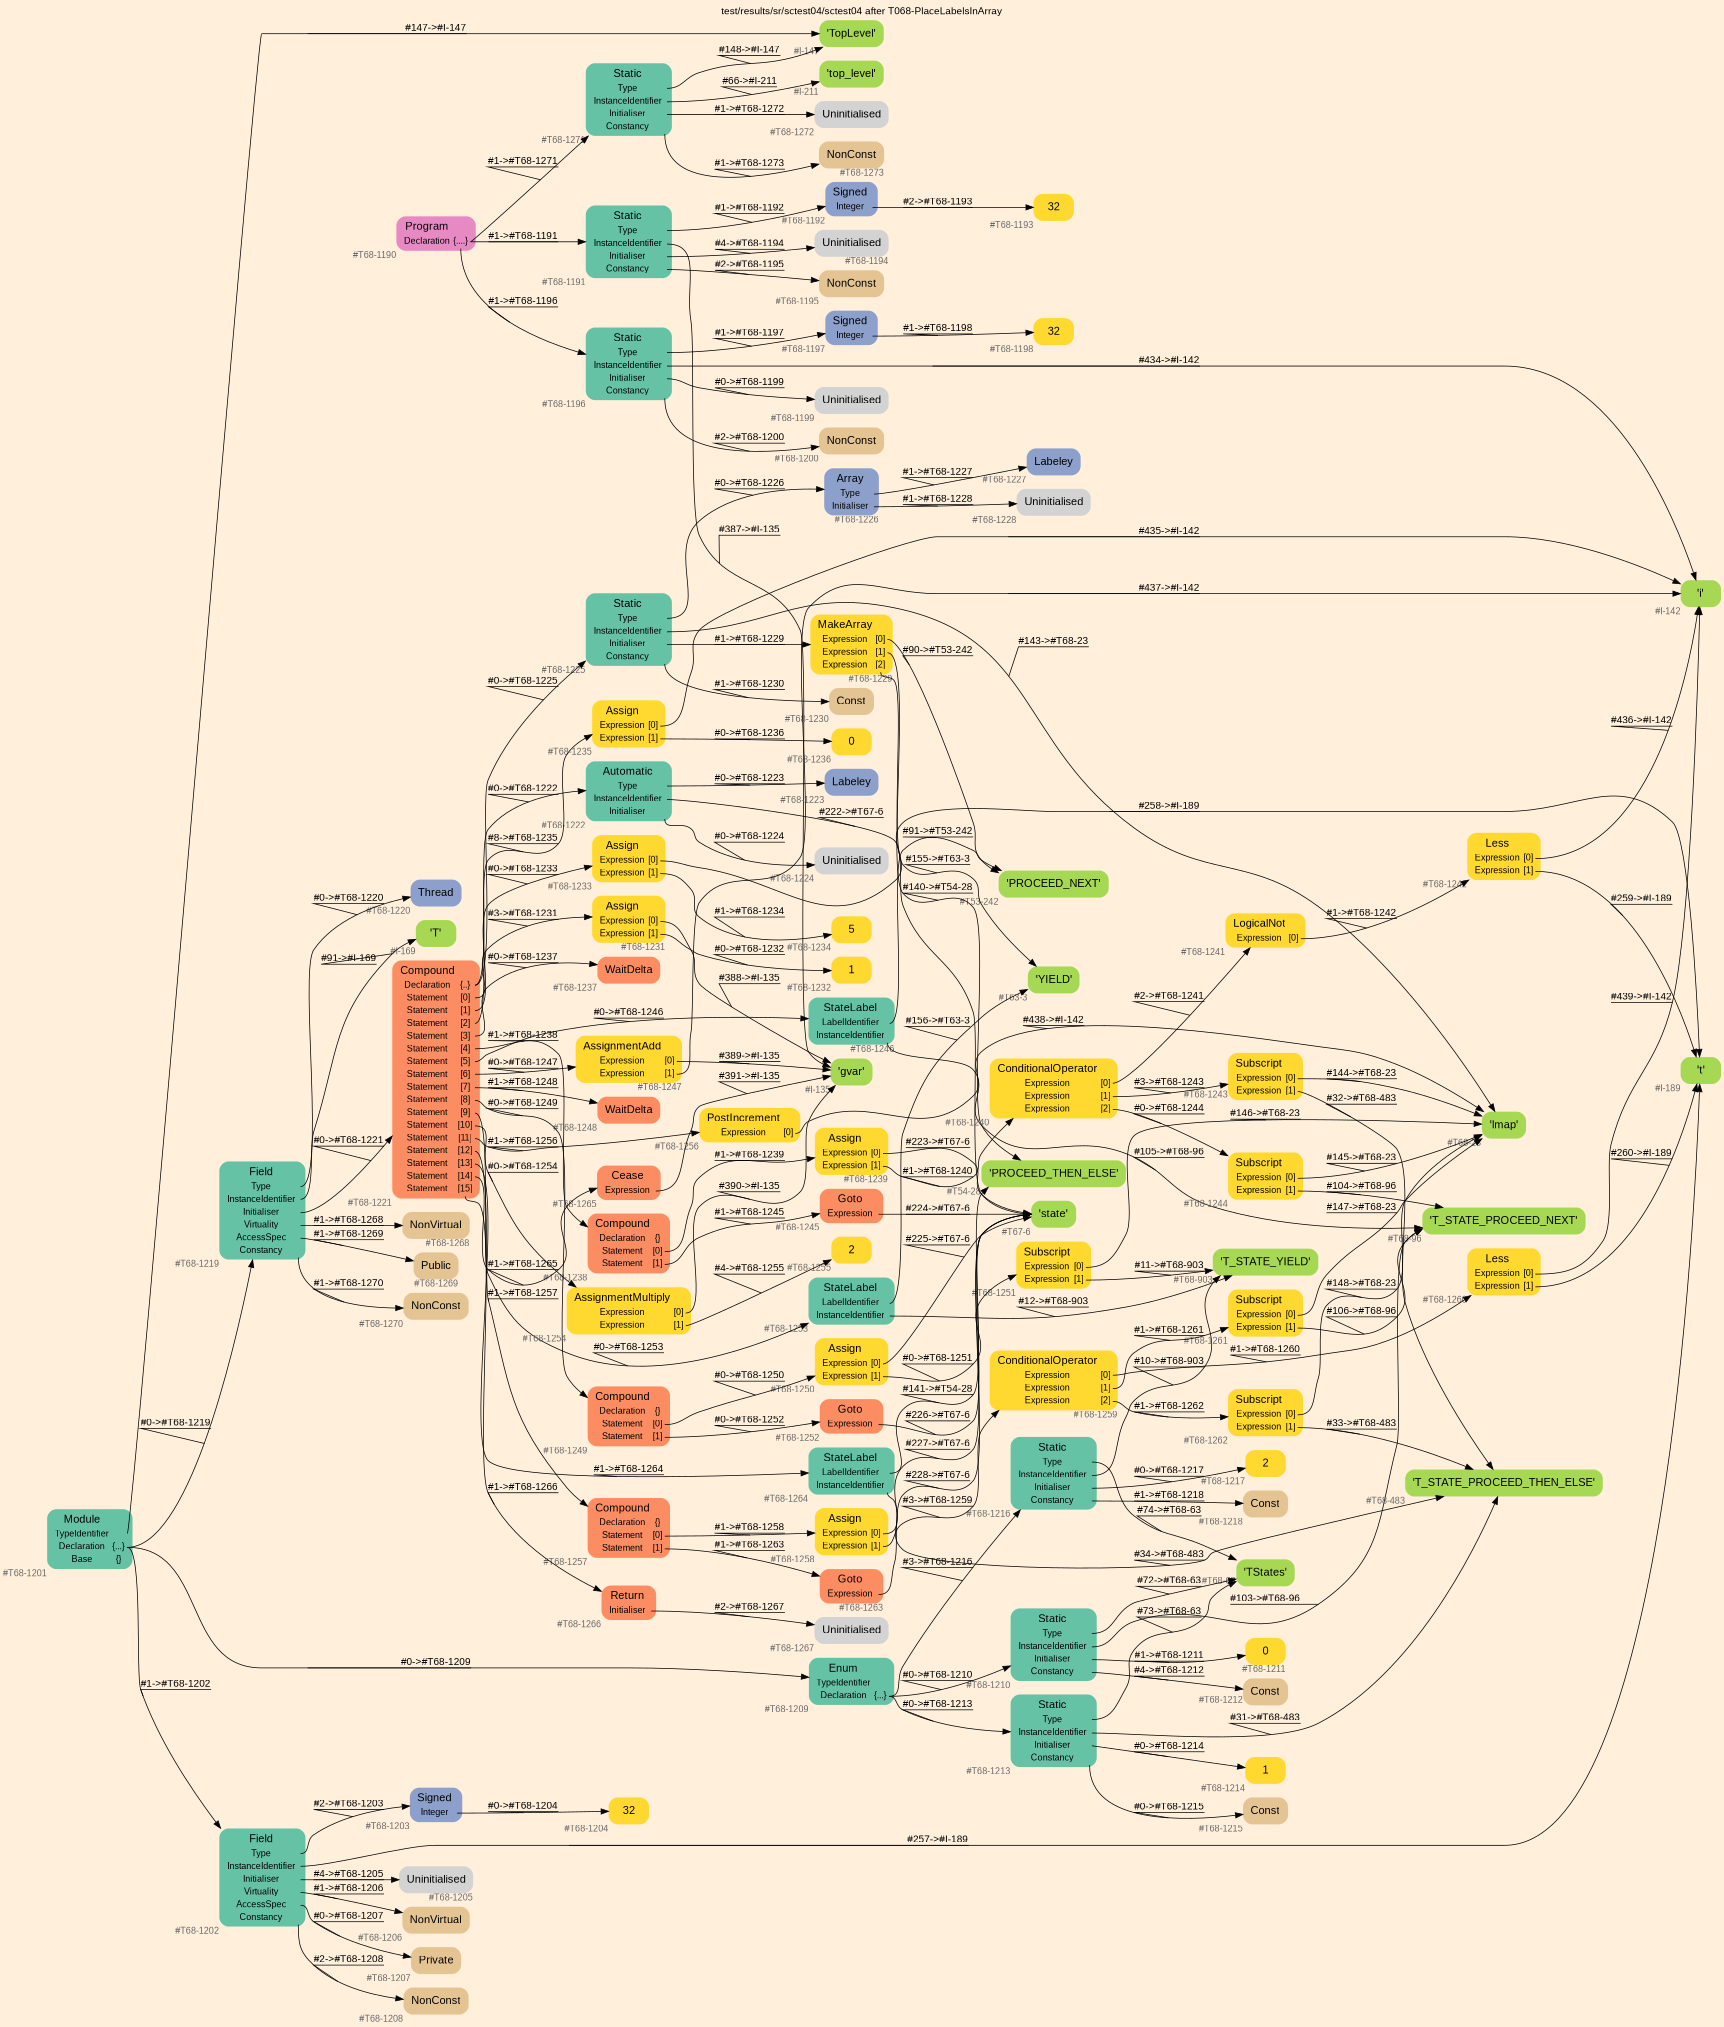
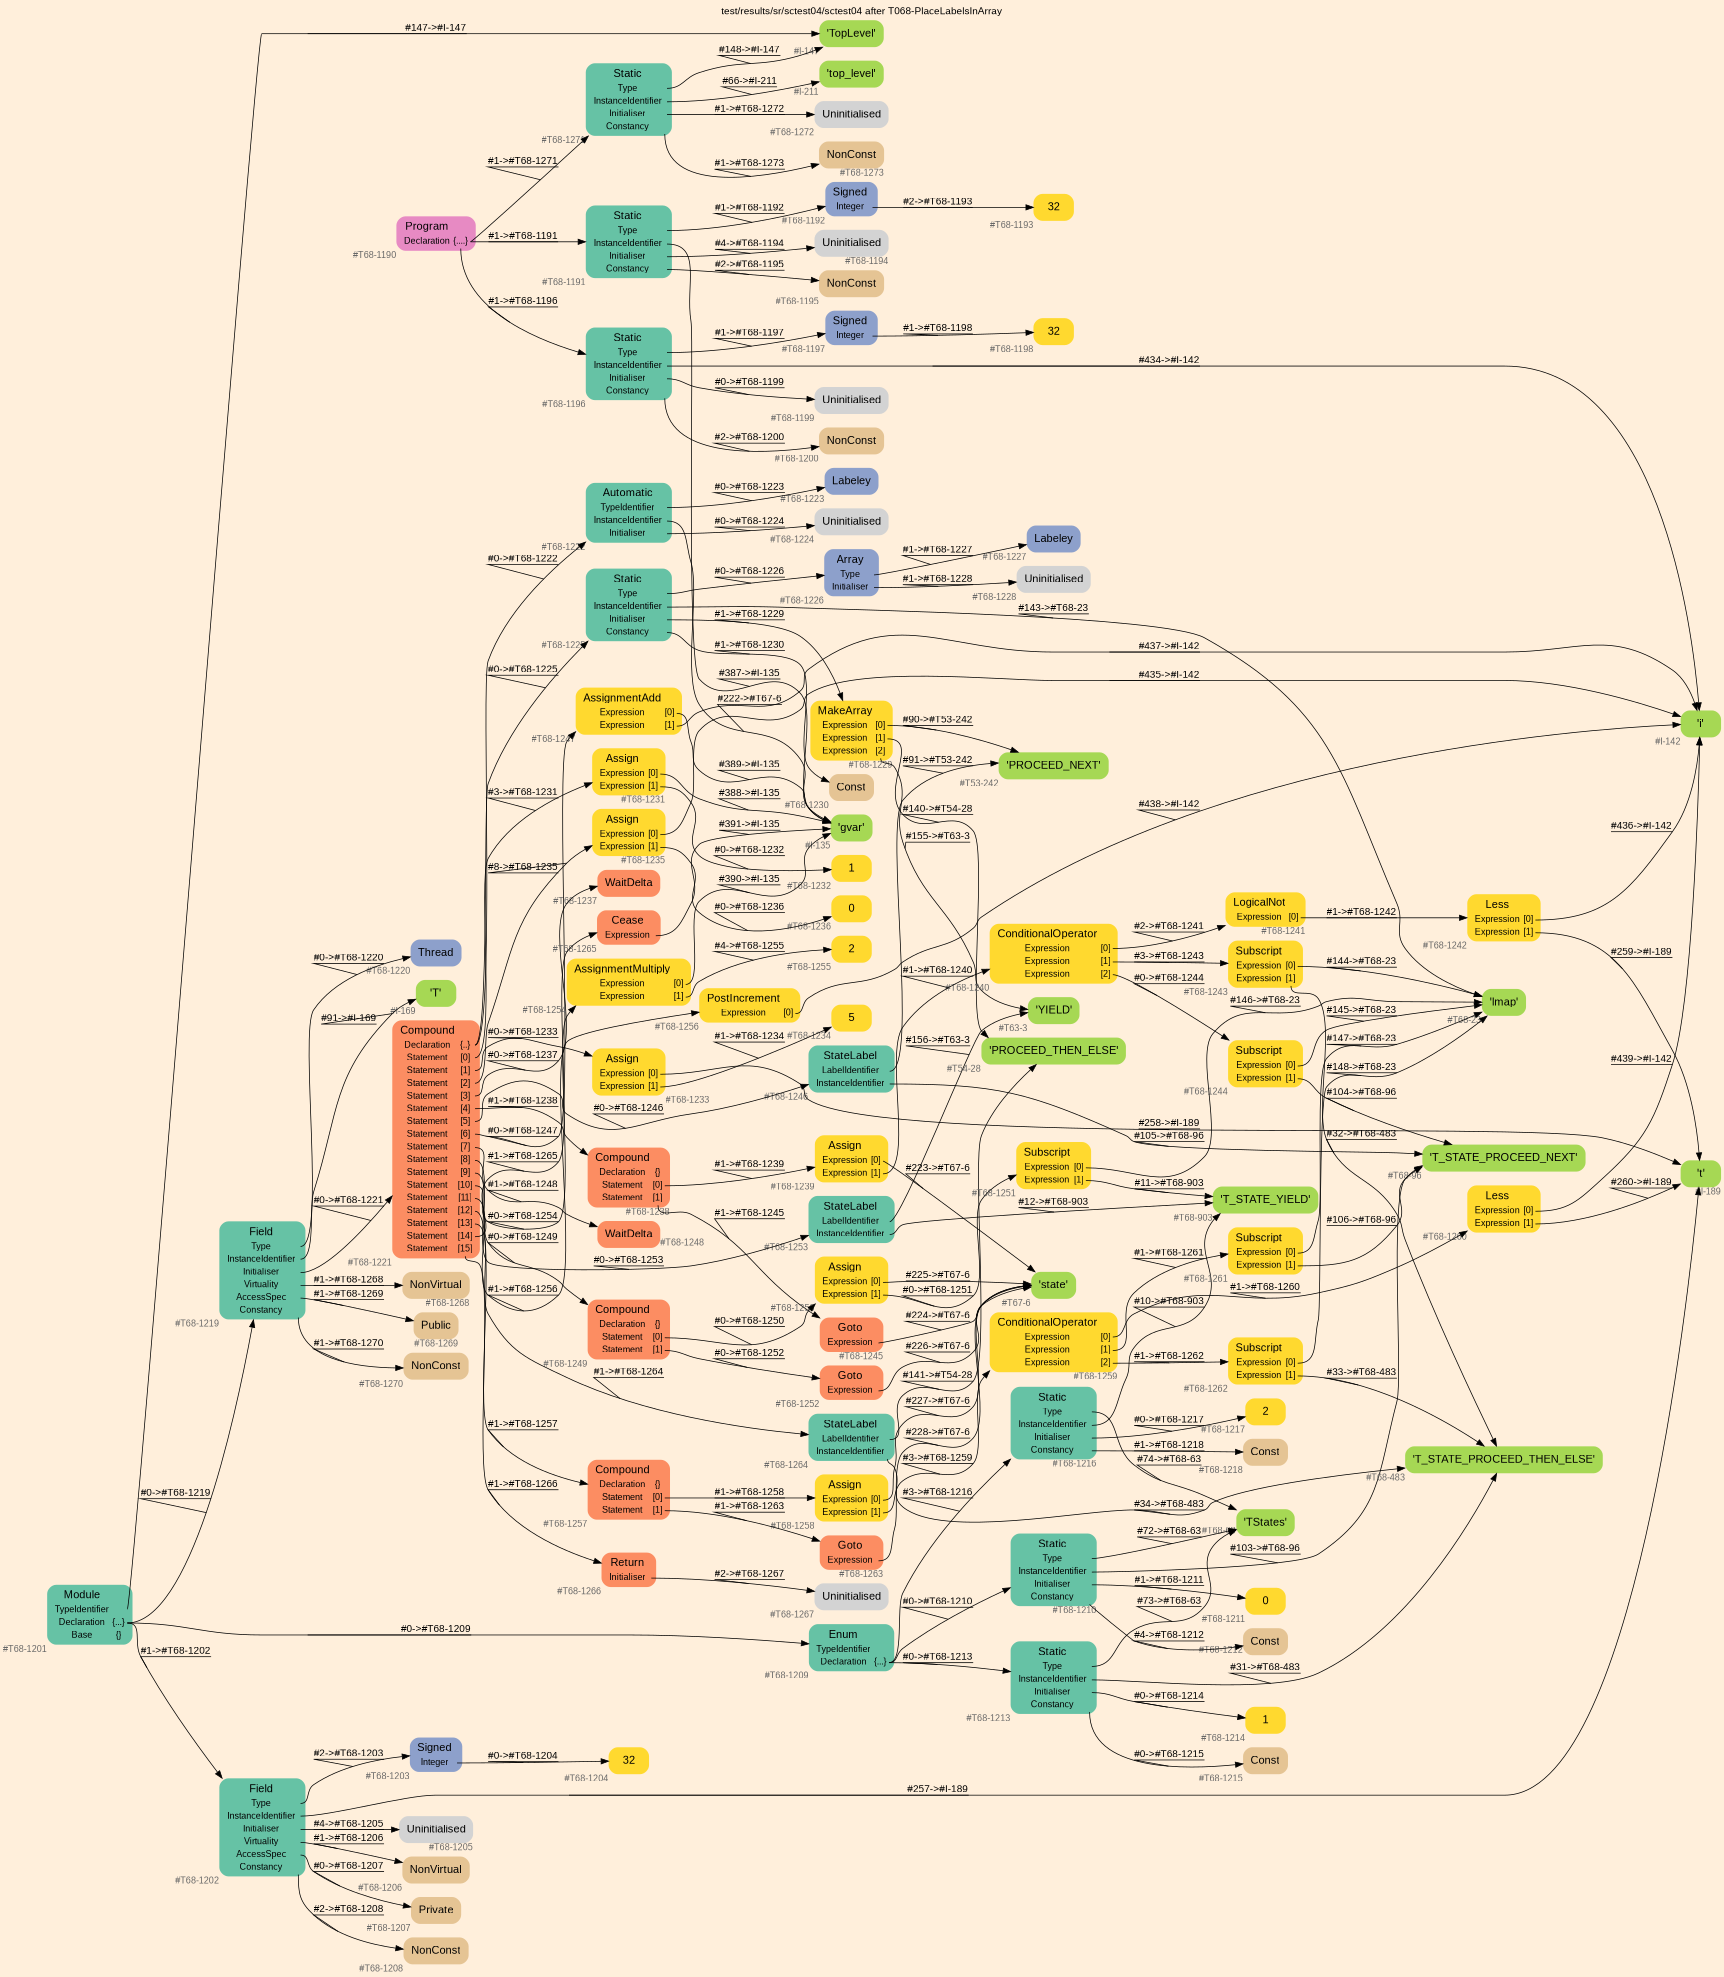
(628, 786) -> (628, 508)
(917, 932) -> (698, 701)
(1115, 1026) -> (1210, 809)
